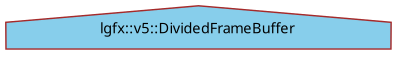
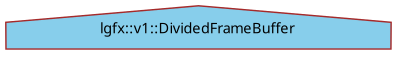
(198, 30) -> (198, 30)
